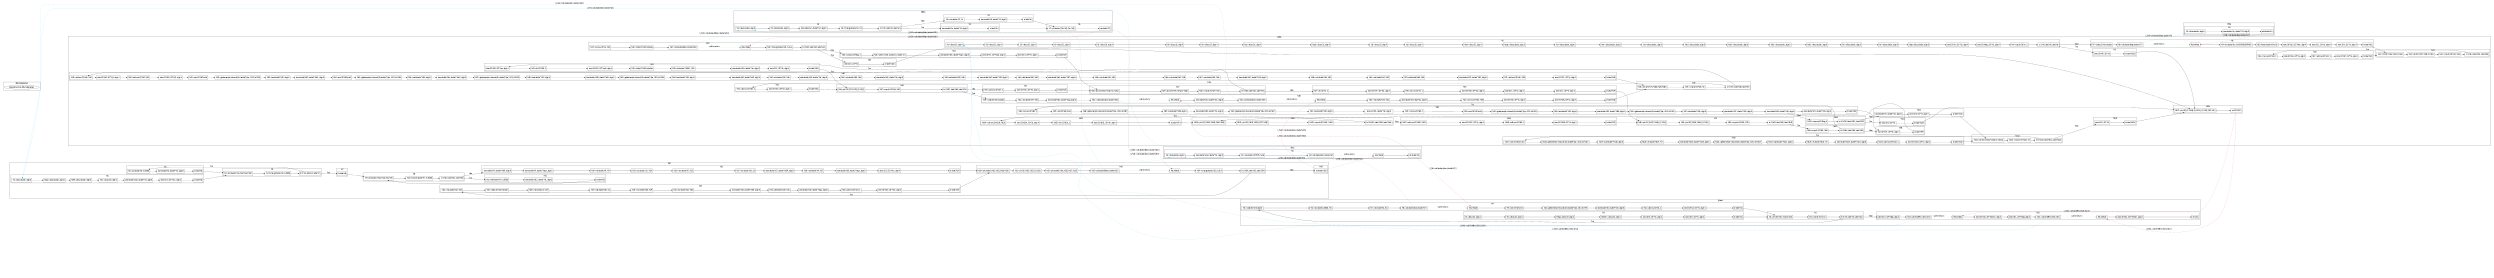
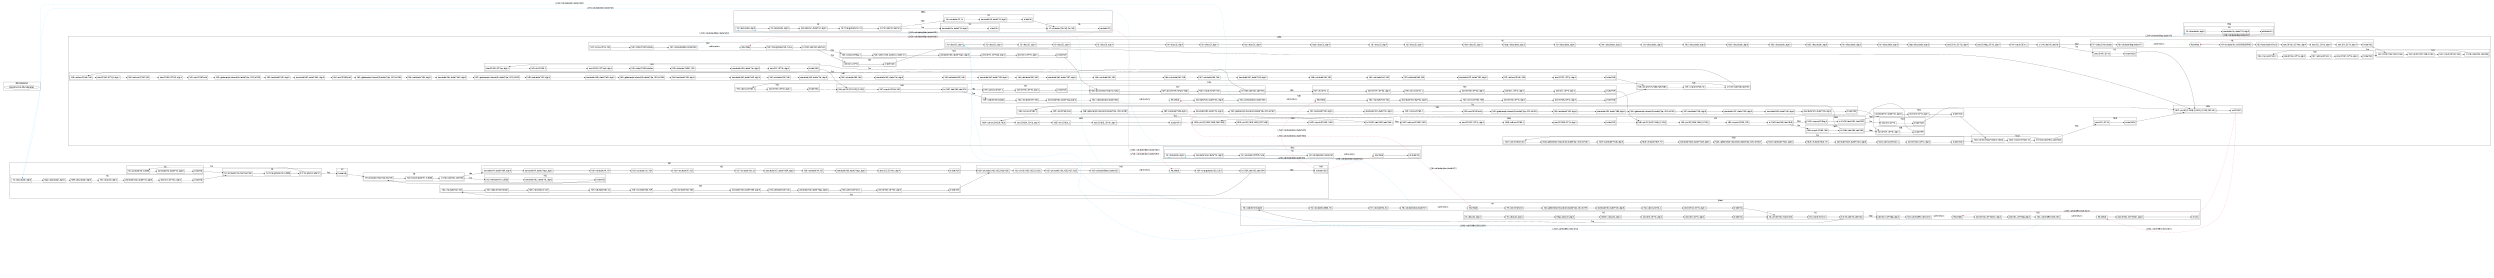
(1379, 111) -> (1379, 111)
(1799, 117) -> (1799, 122)
